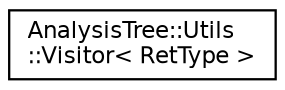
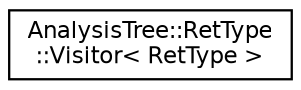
(142, 45) -> (150, 45)
